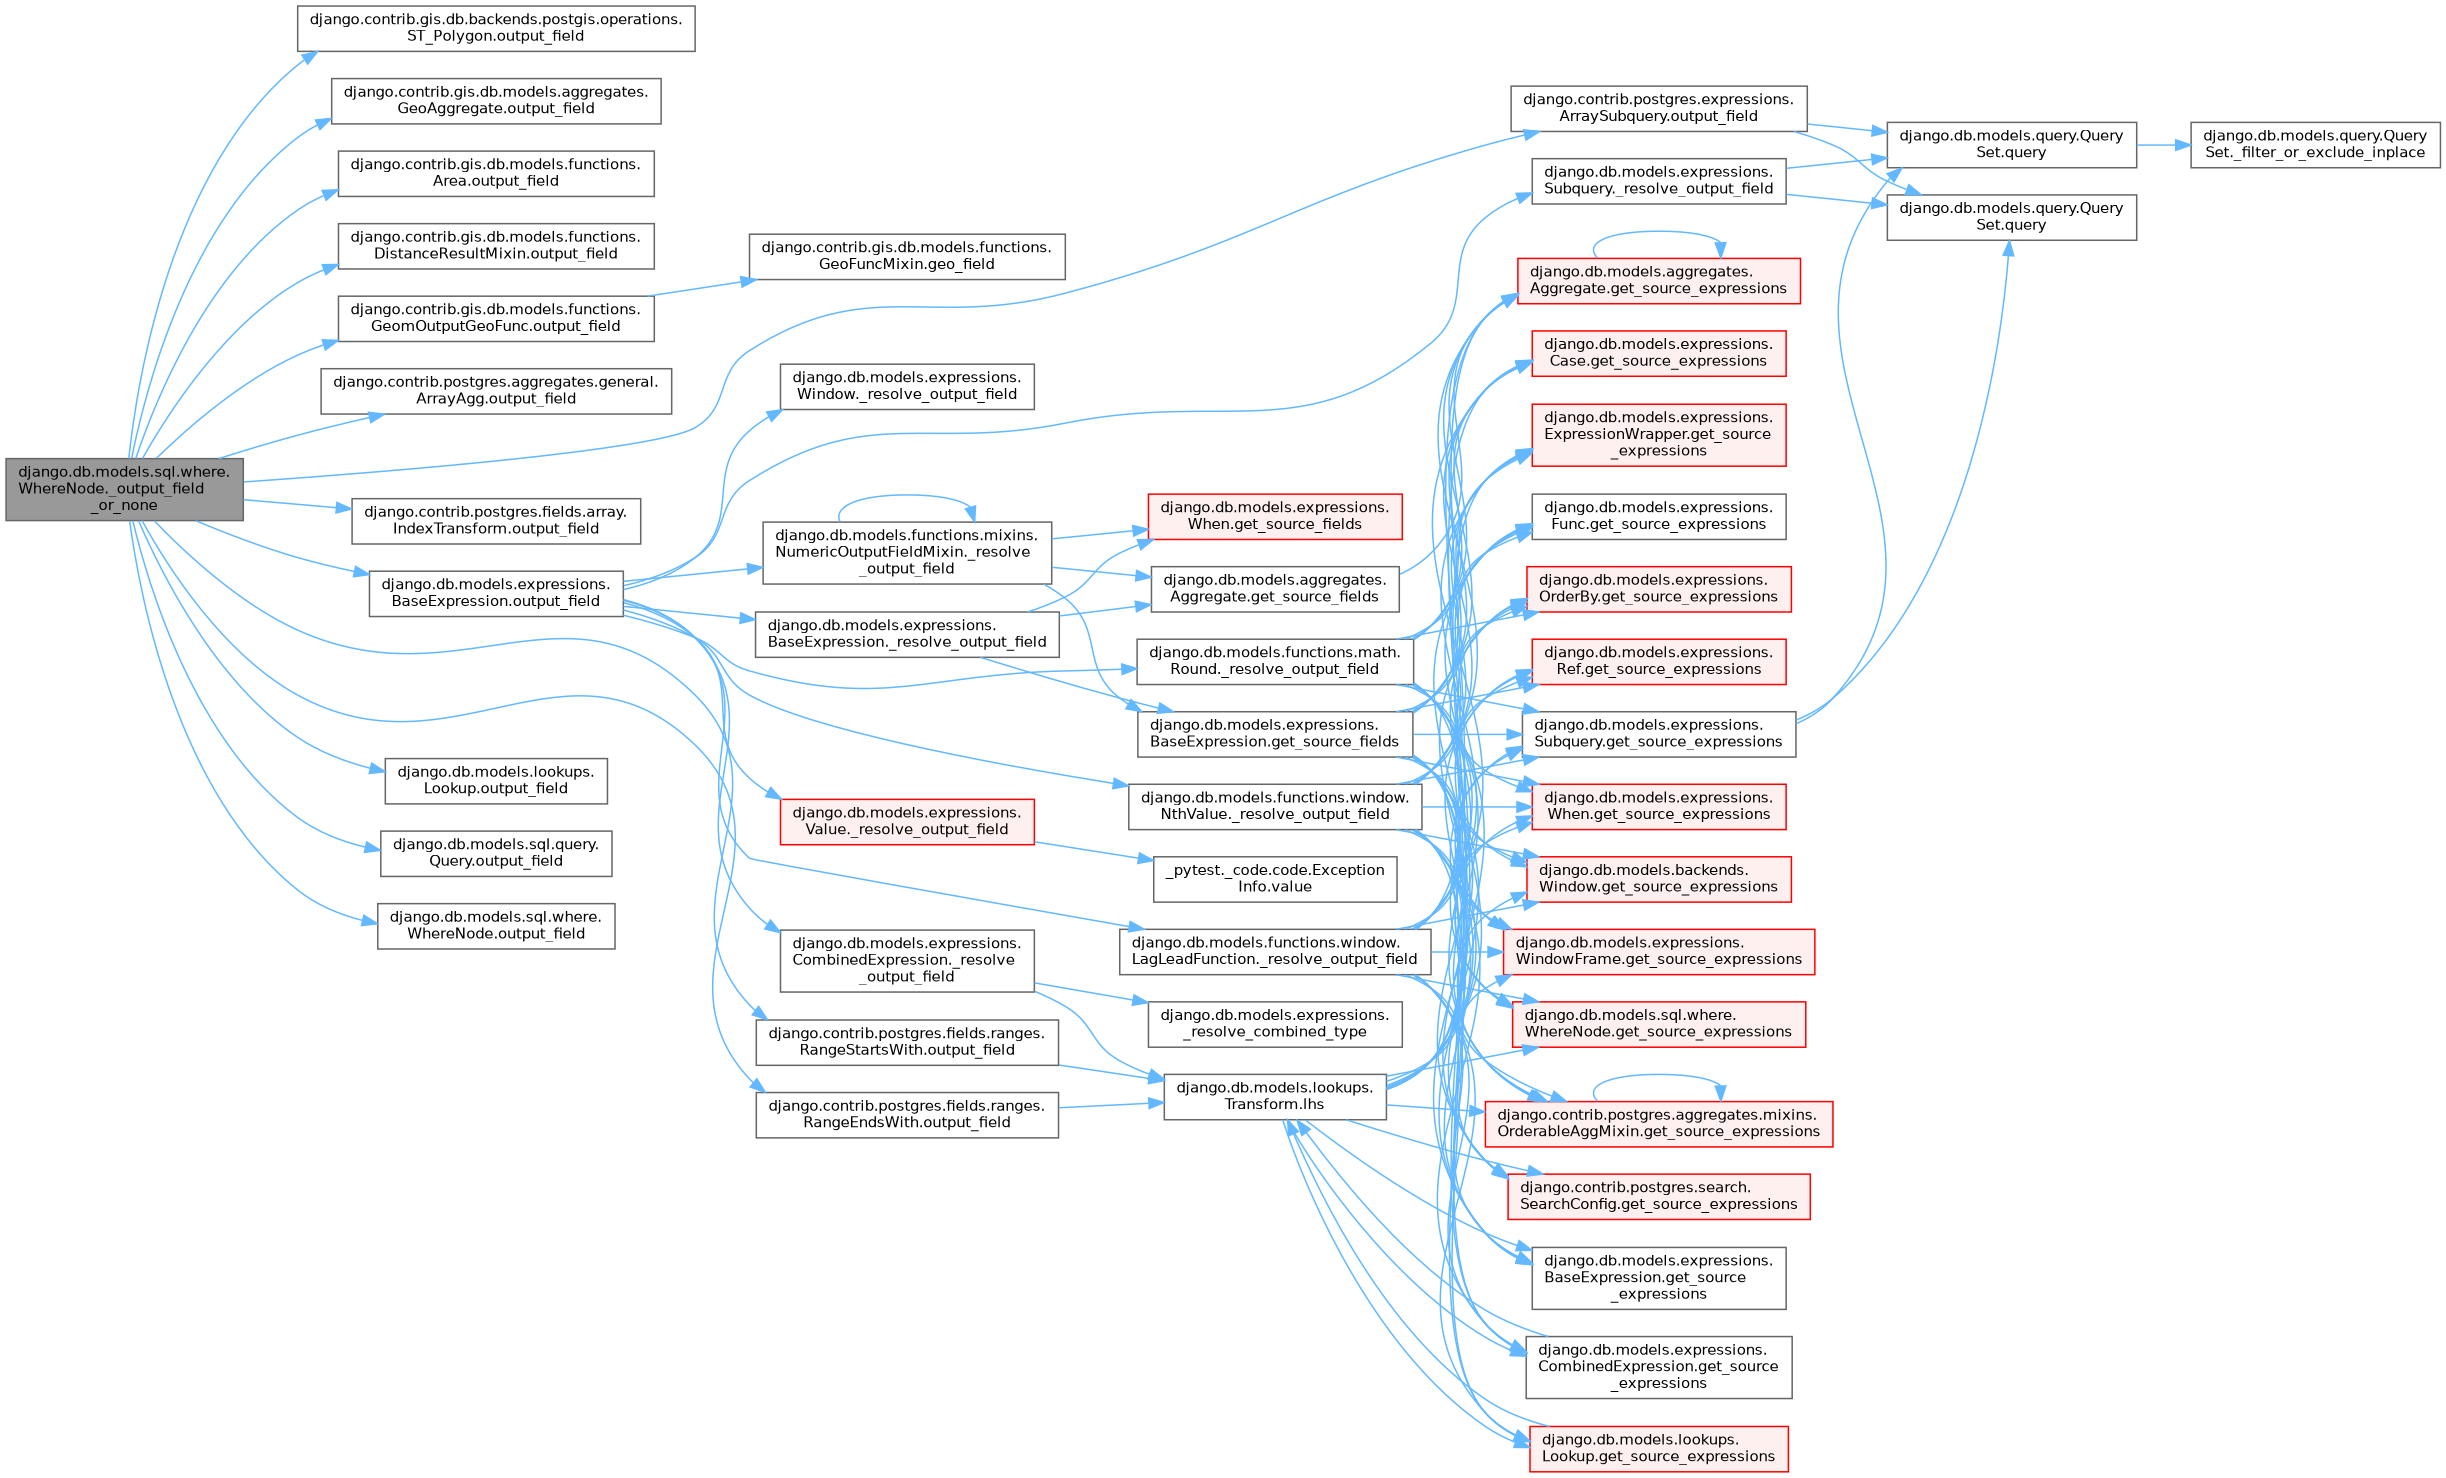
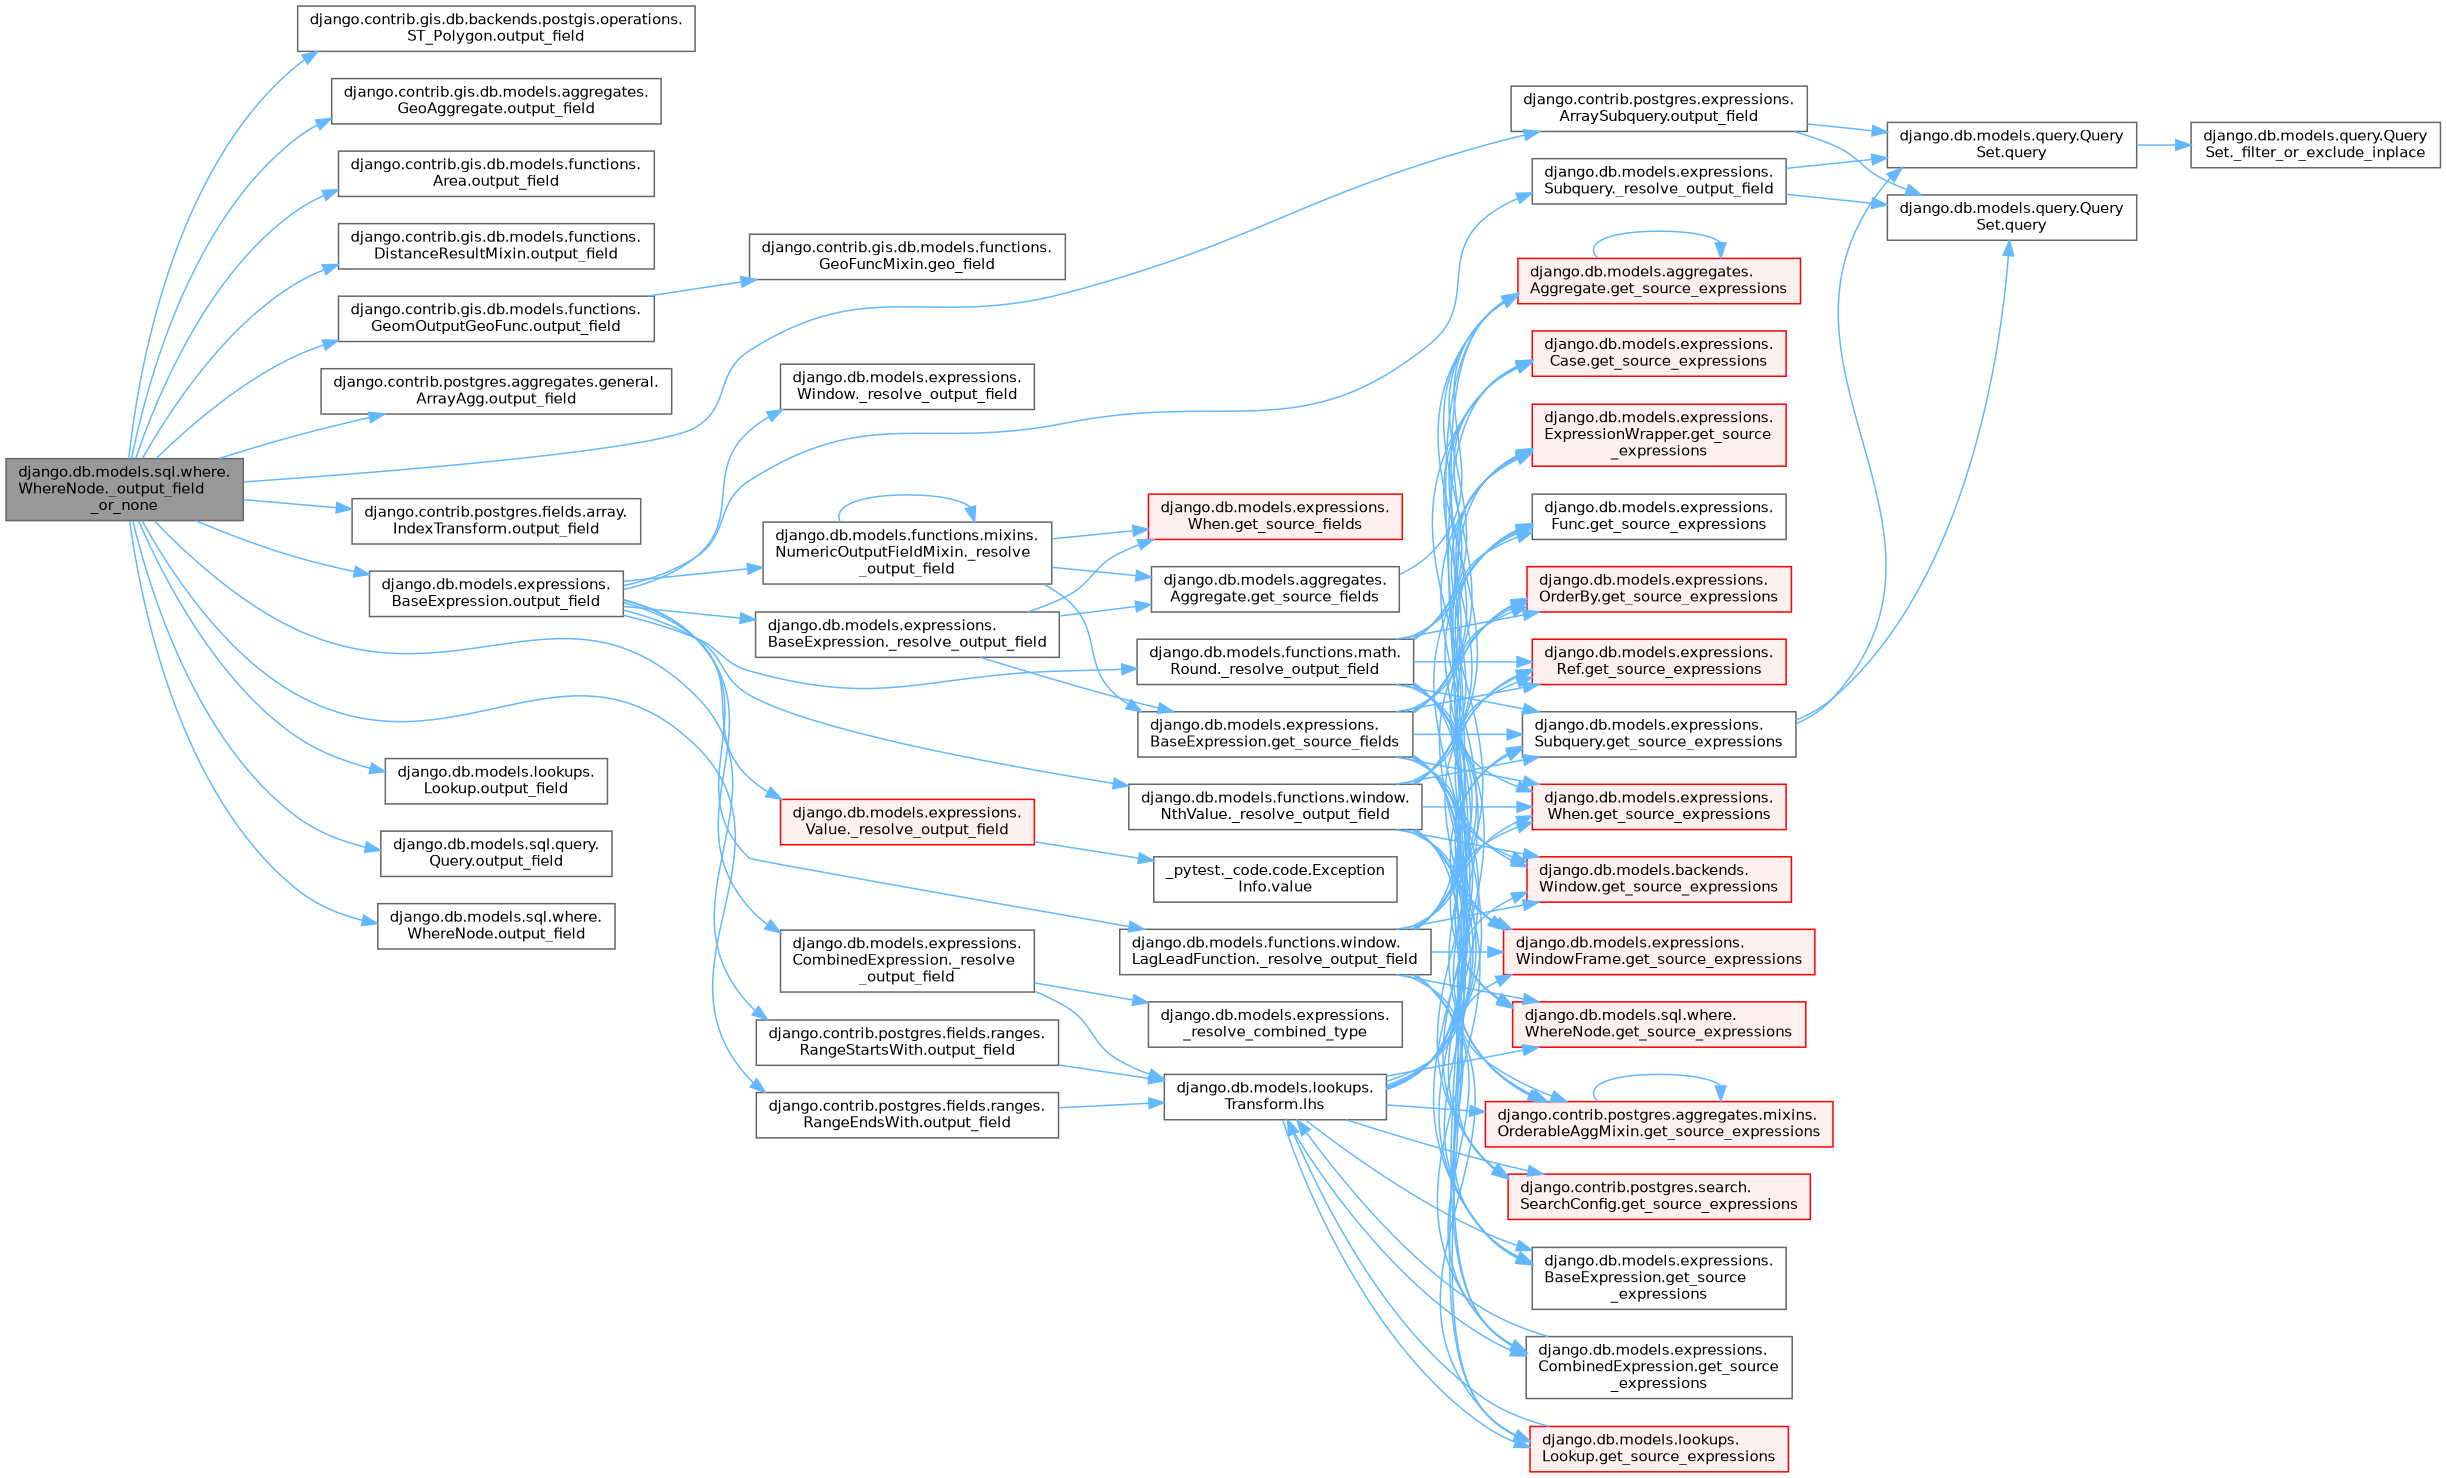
none -> (1486, 662)
